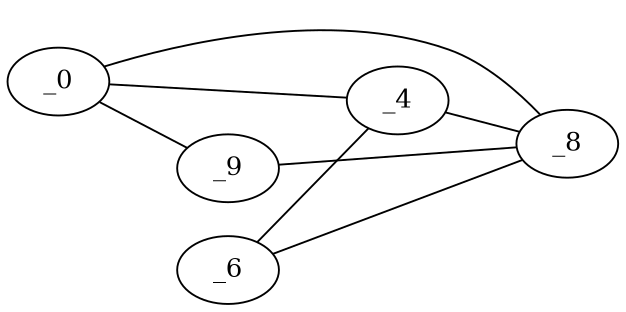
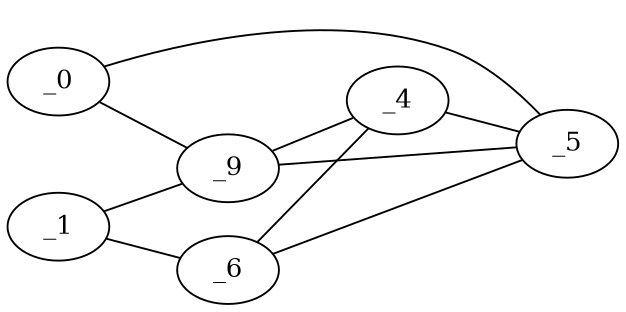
(228, 91) -> (313, 134)
(567, 144) -> (567, 144)
none -> (58, 227)
